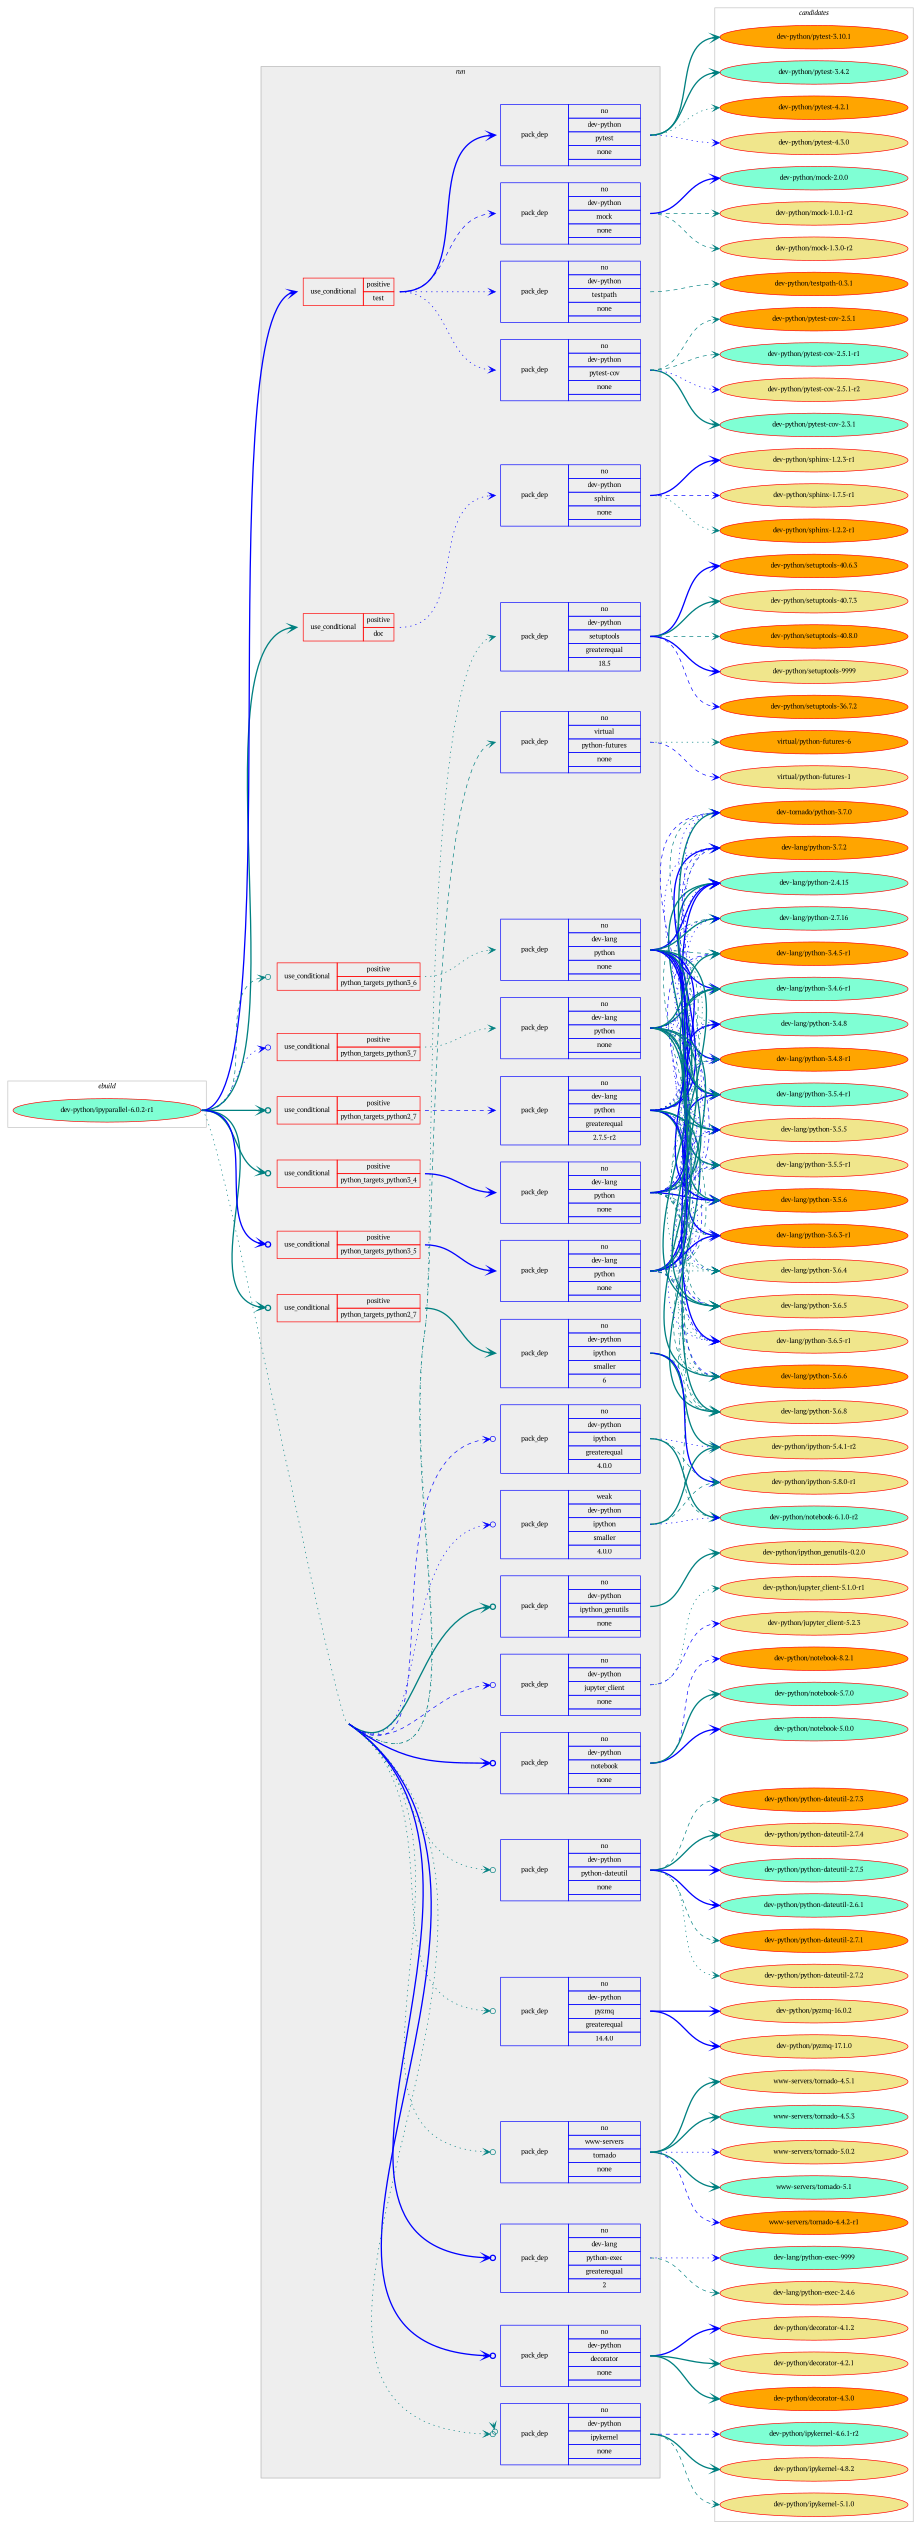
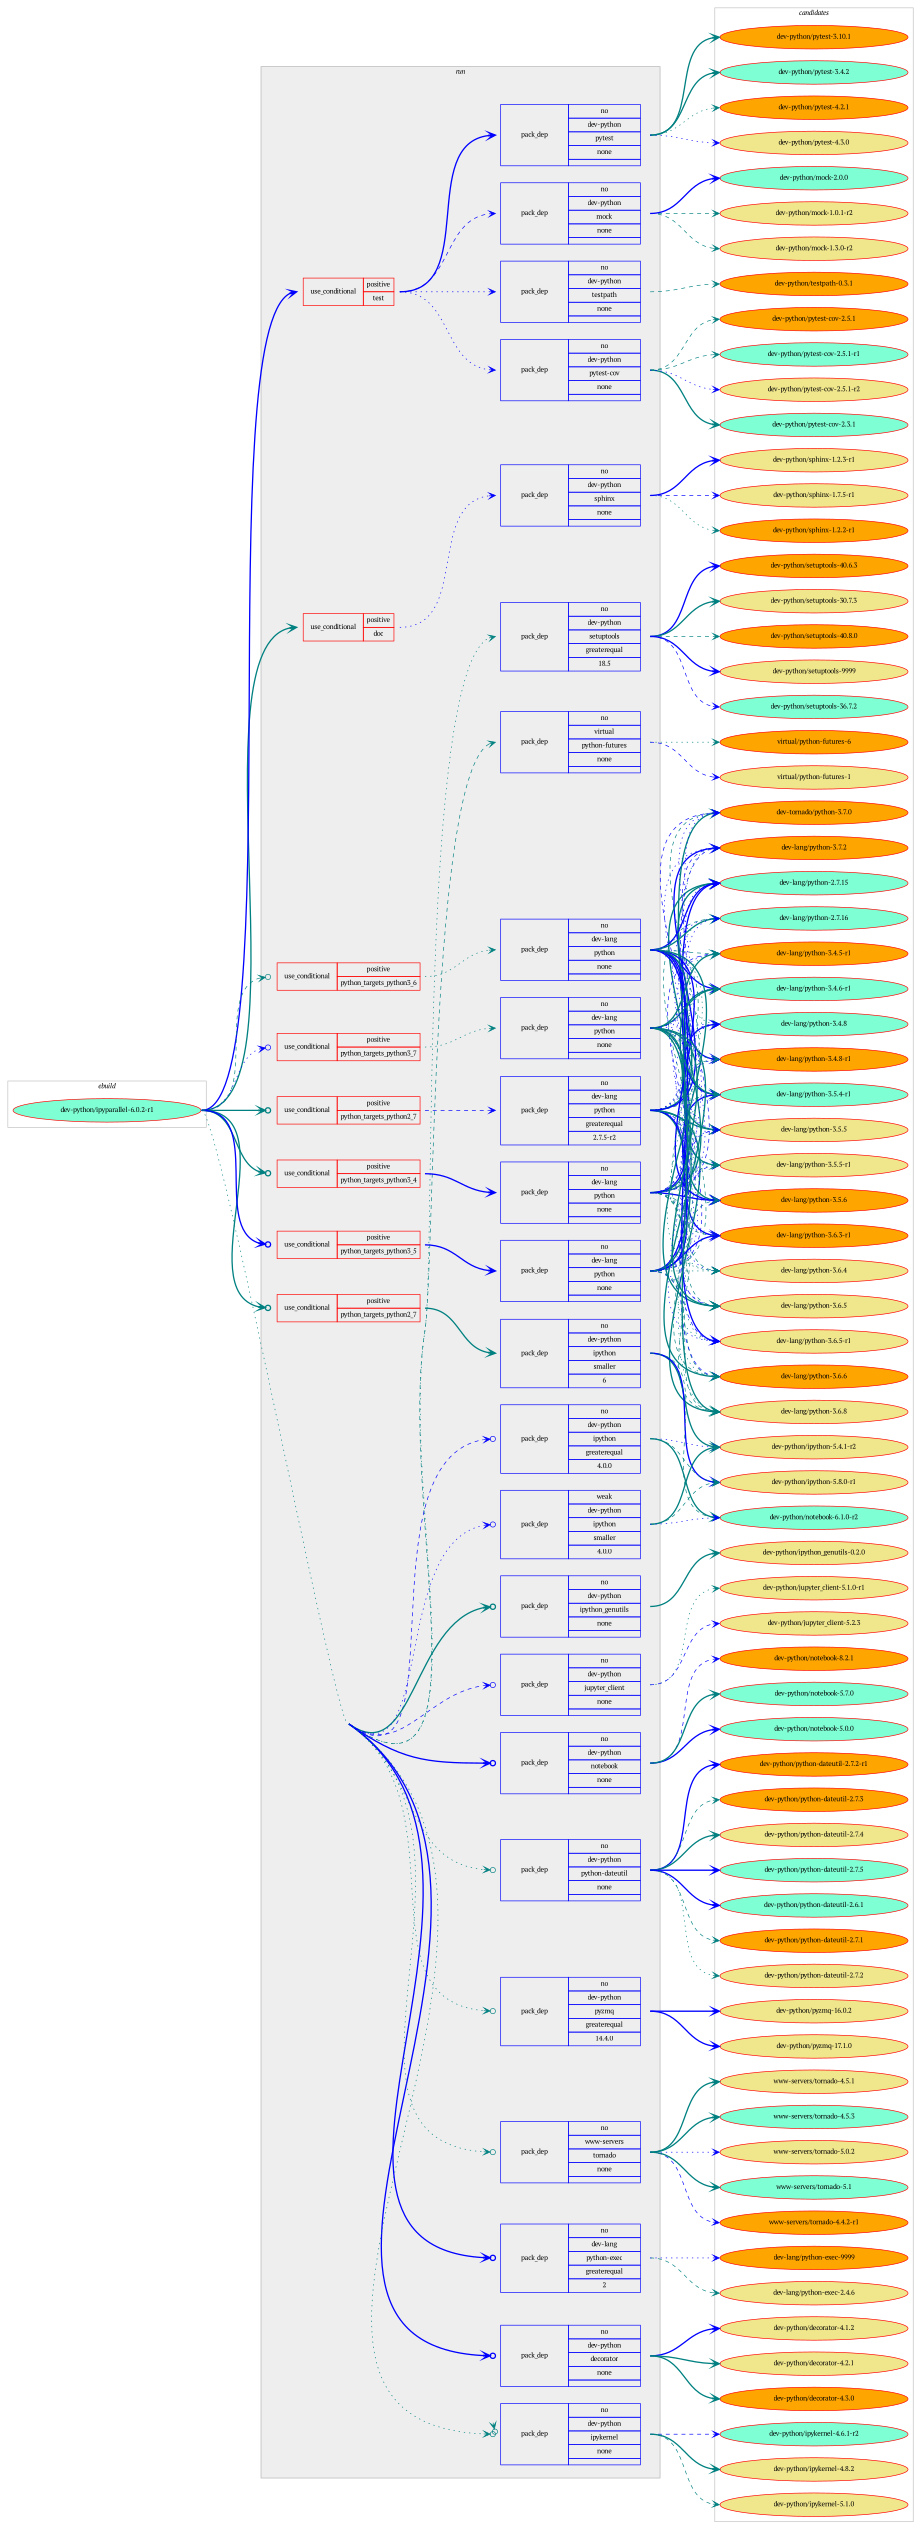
(814, 601) -> (814, 601)
(814, 707) -> (814, 707)
(814, 883) -> (814, 883)
none -> (814, 1764)
(814, 2258) -> (814, 2258)
